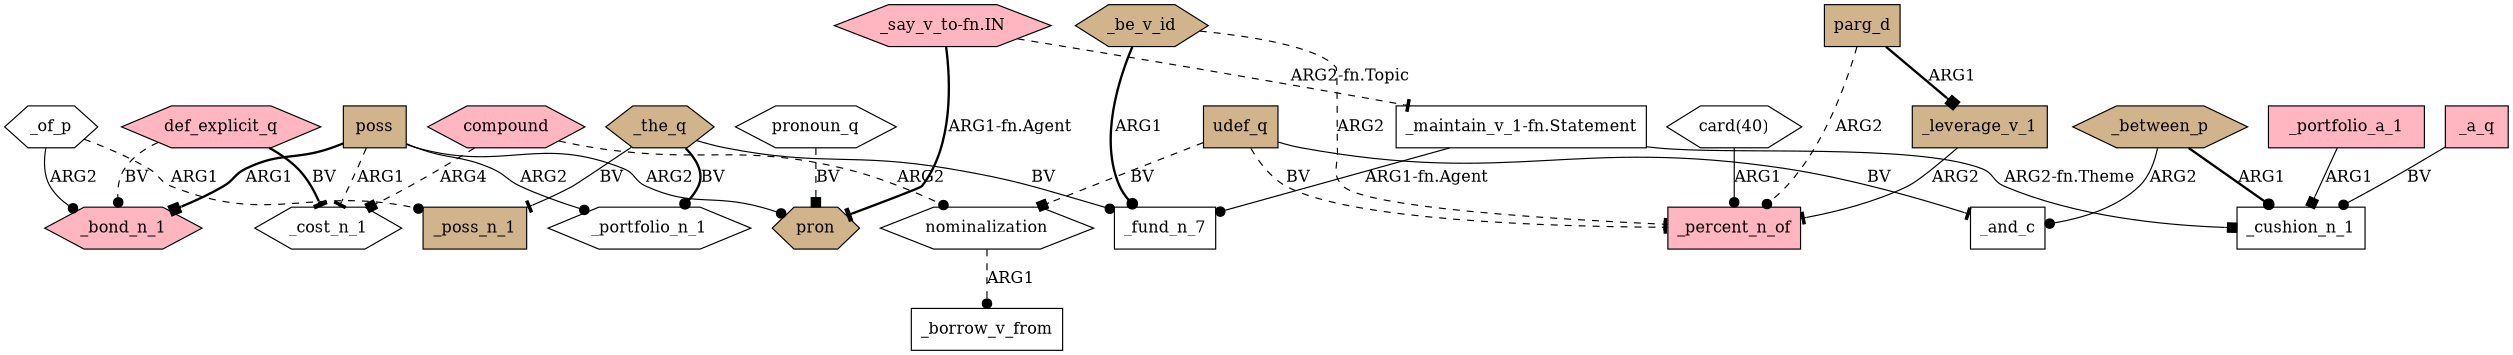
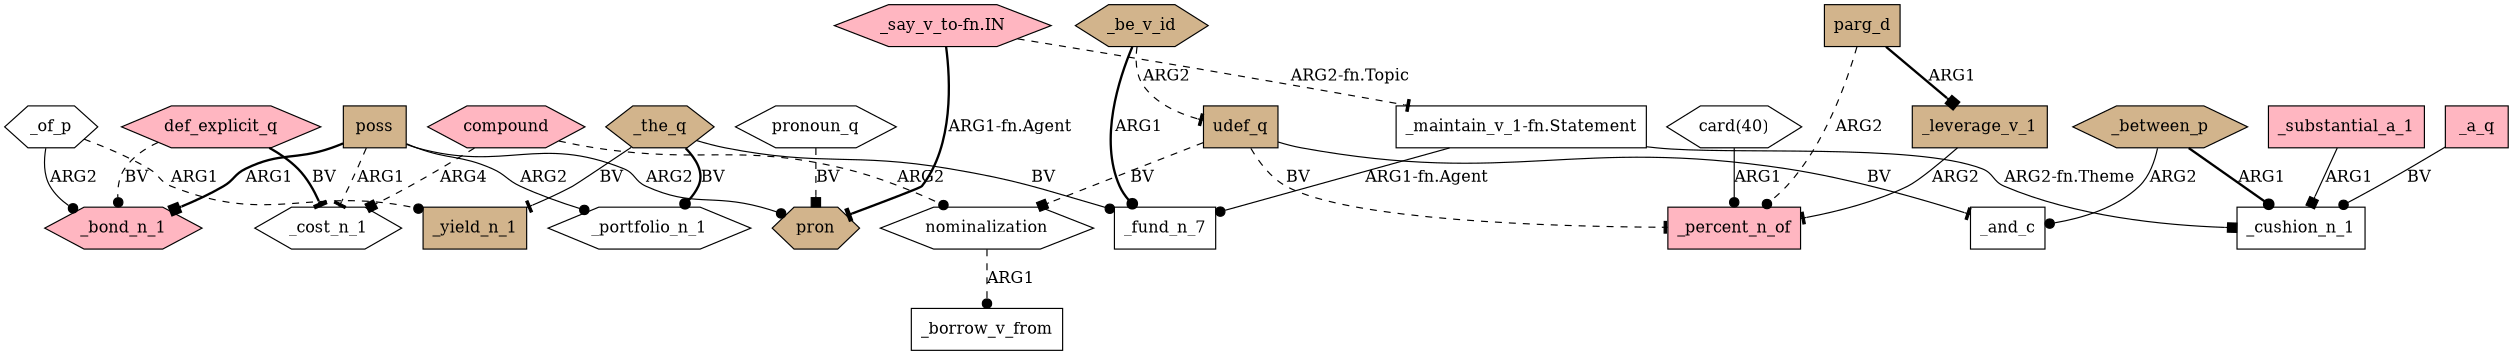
(2346, 127) -> (2346, 127)
(1370, 196) -> (1151, 95)
(475, 228) -> (475, 228)
